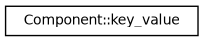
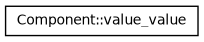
(102, 21) -> (102, 21)
